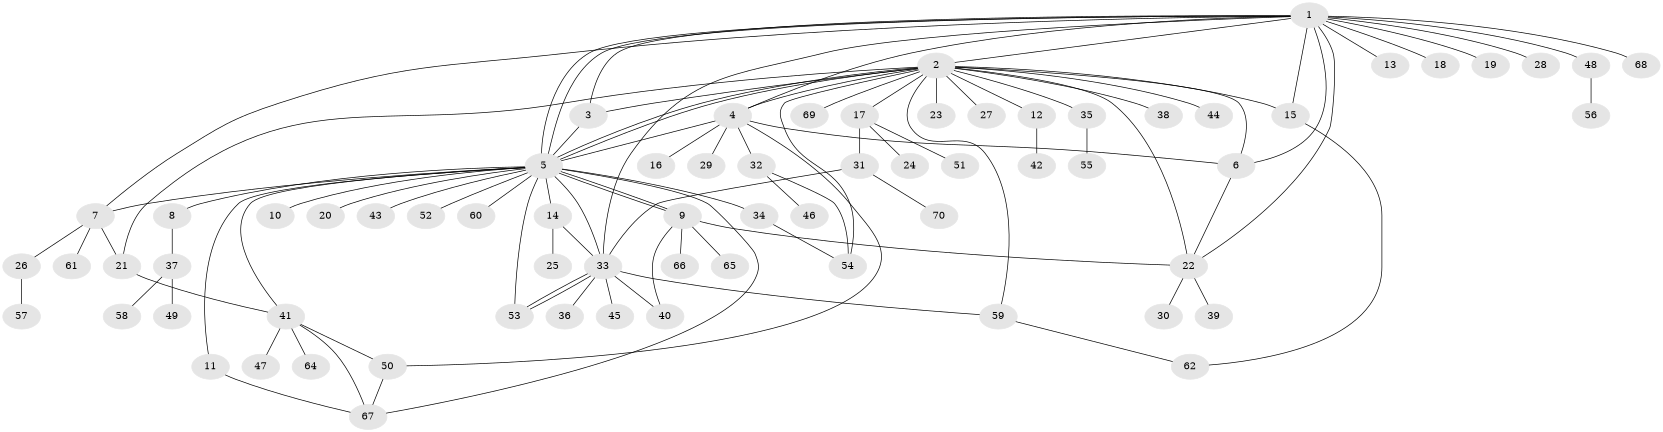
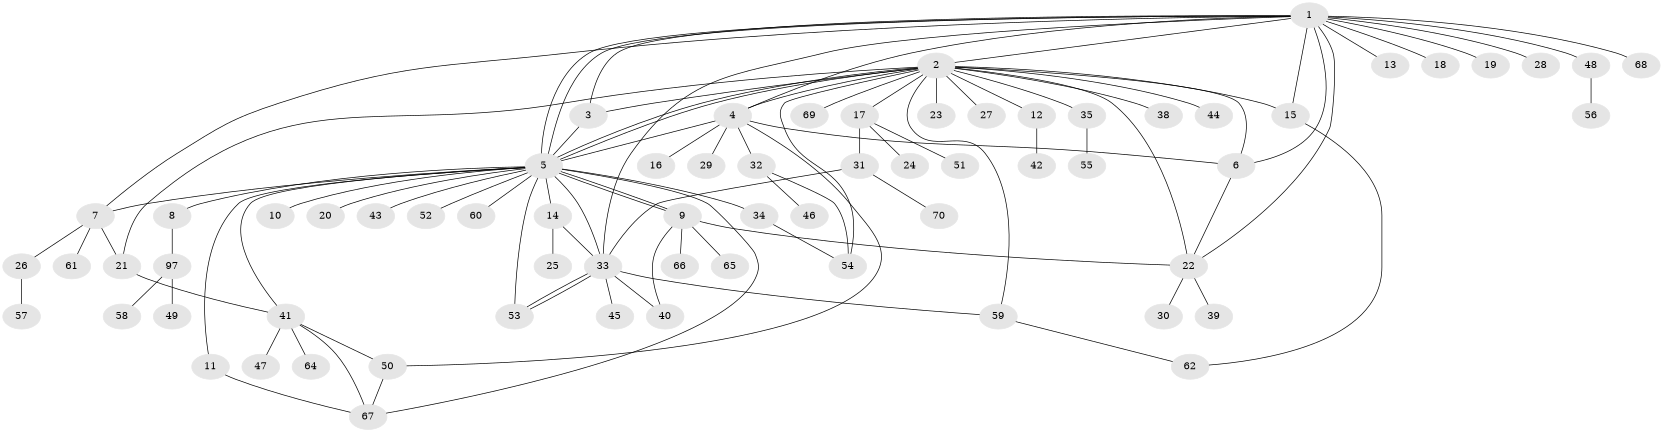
(172, 266) -> (172, 266)
(565, 317) -> none
